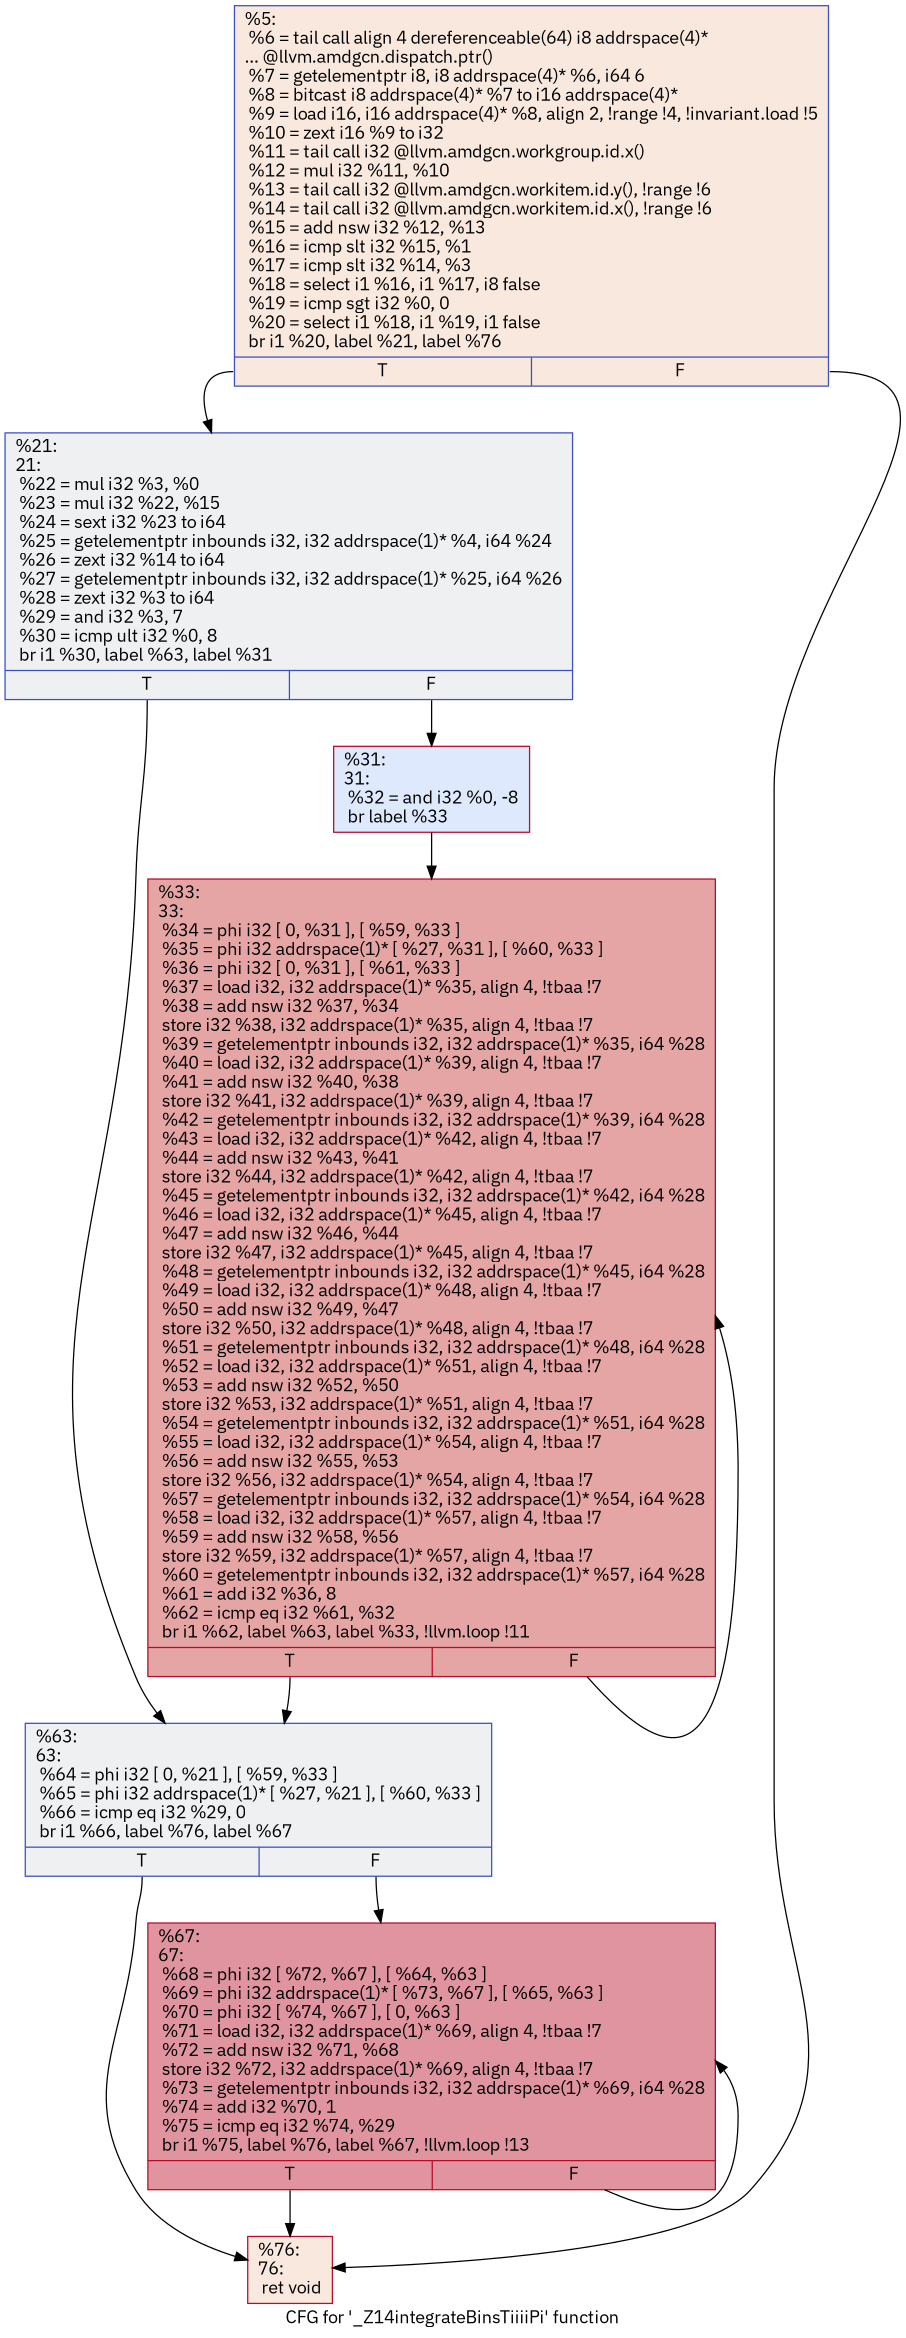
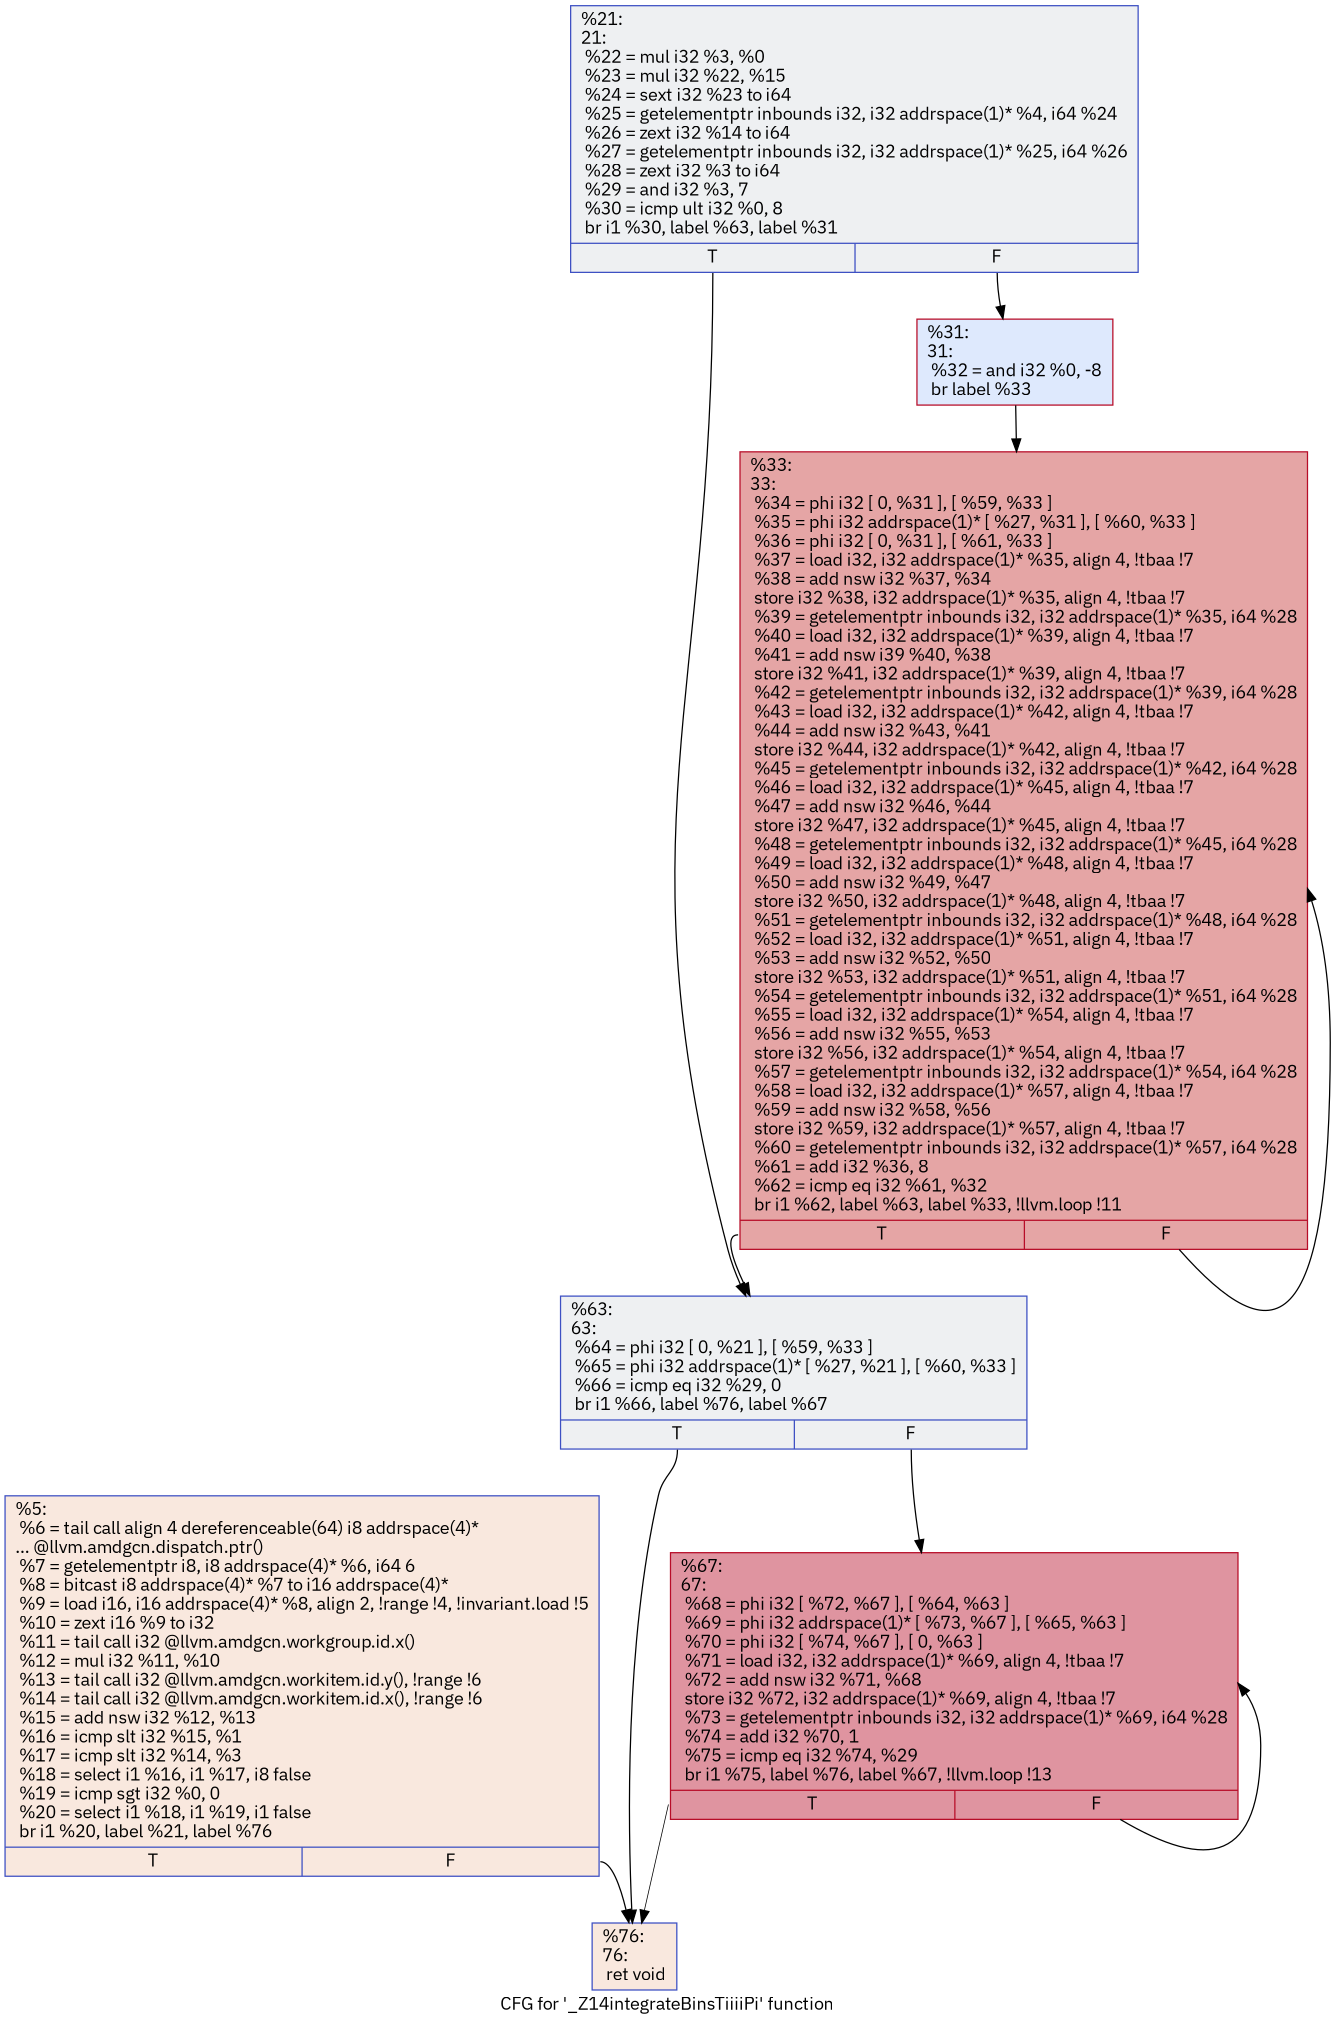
(206, 387) -> none
(279, 1083) -> (871, 655)
(290, 2270) -> (634, 1956)
